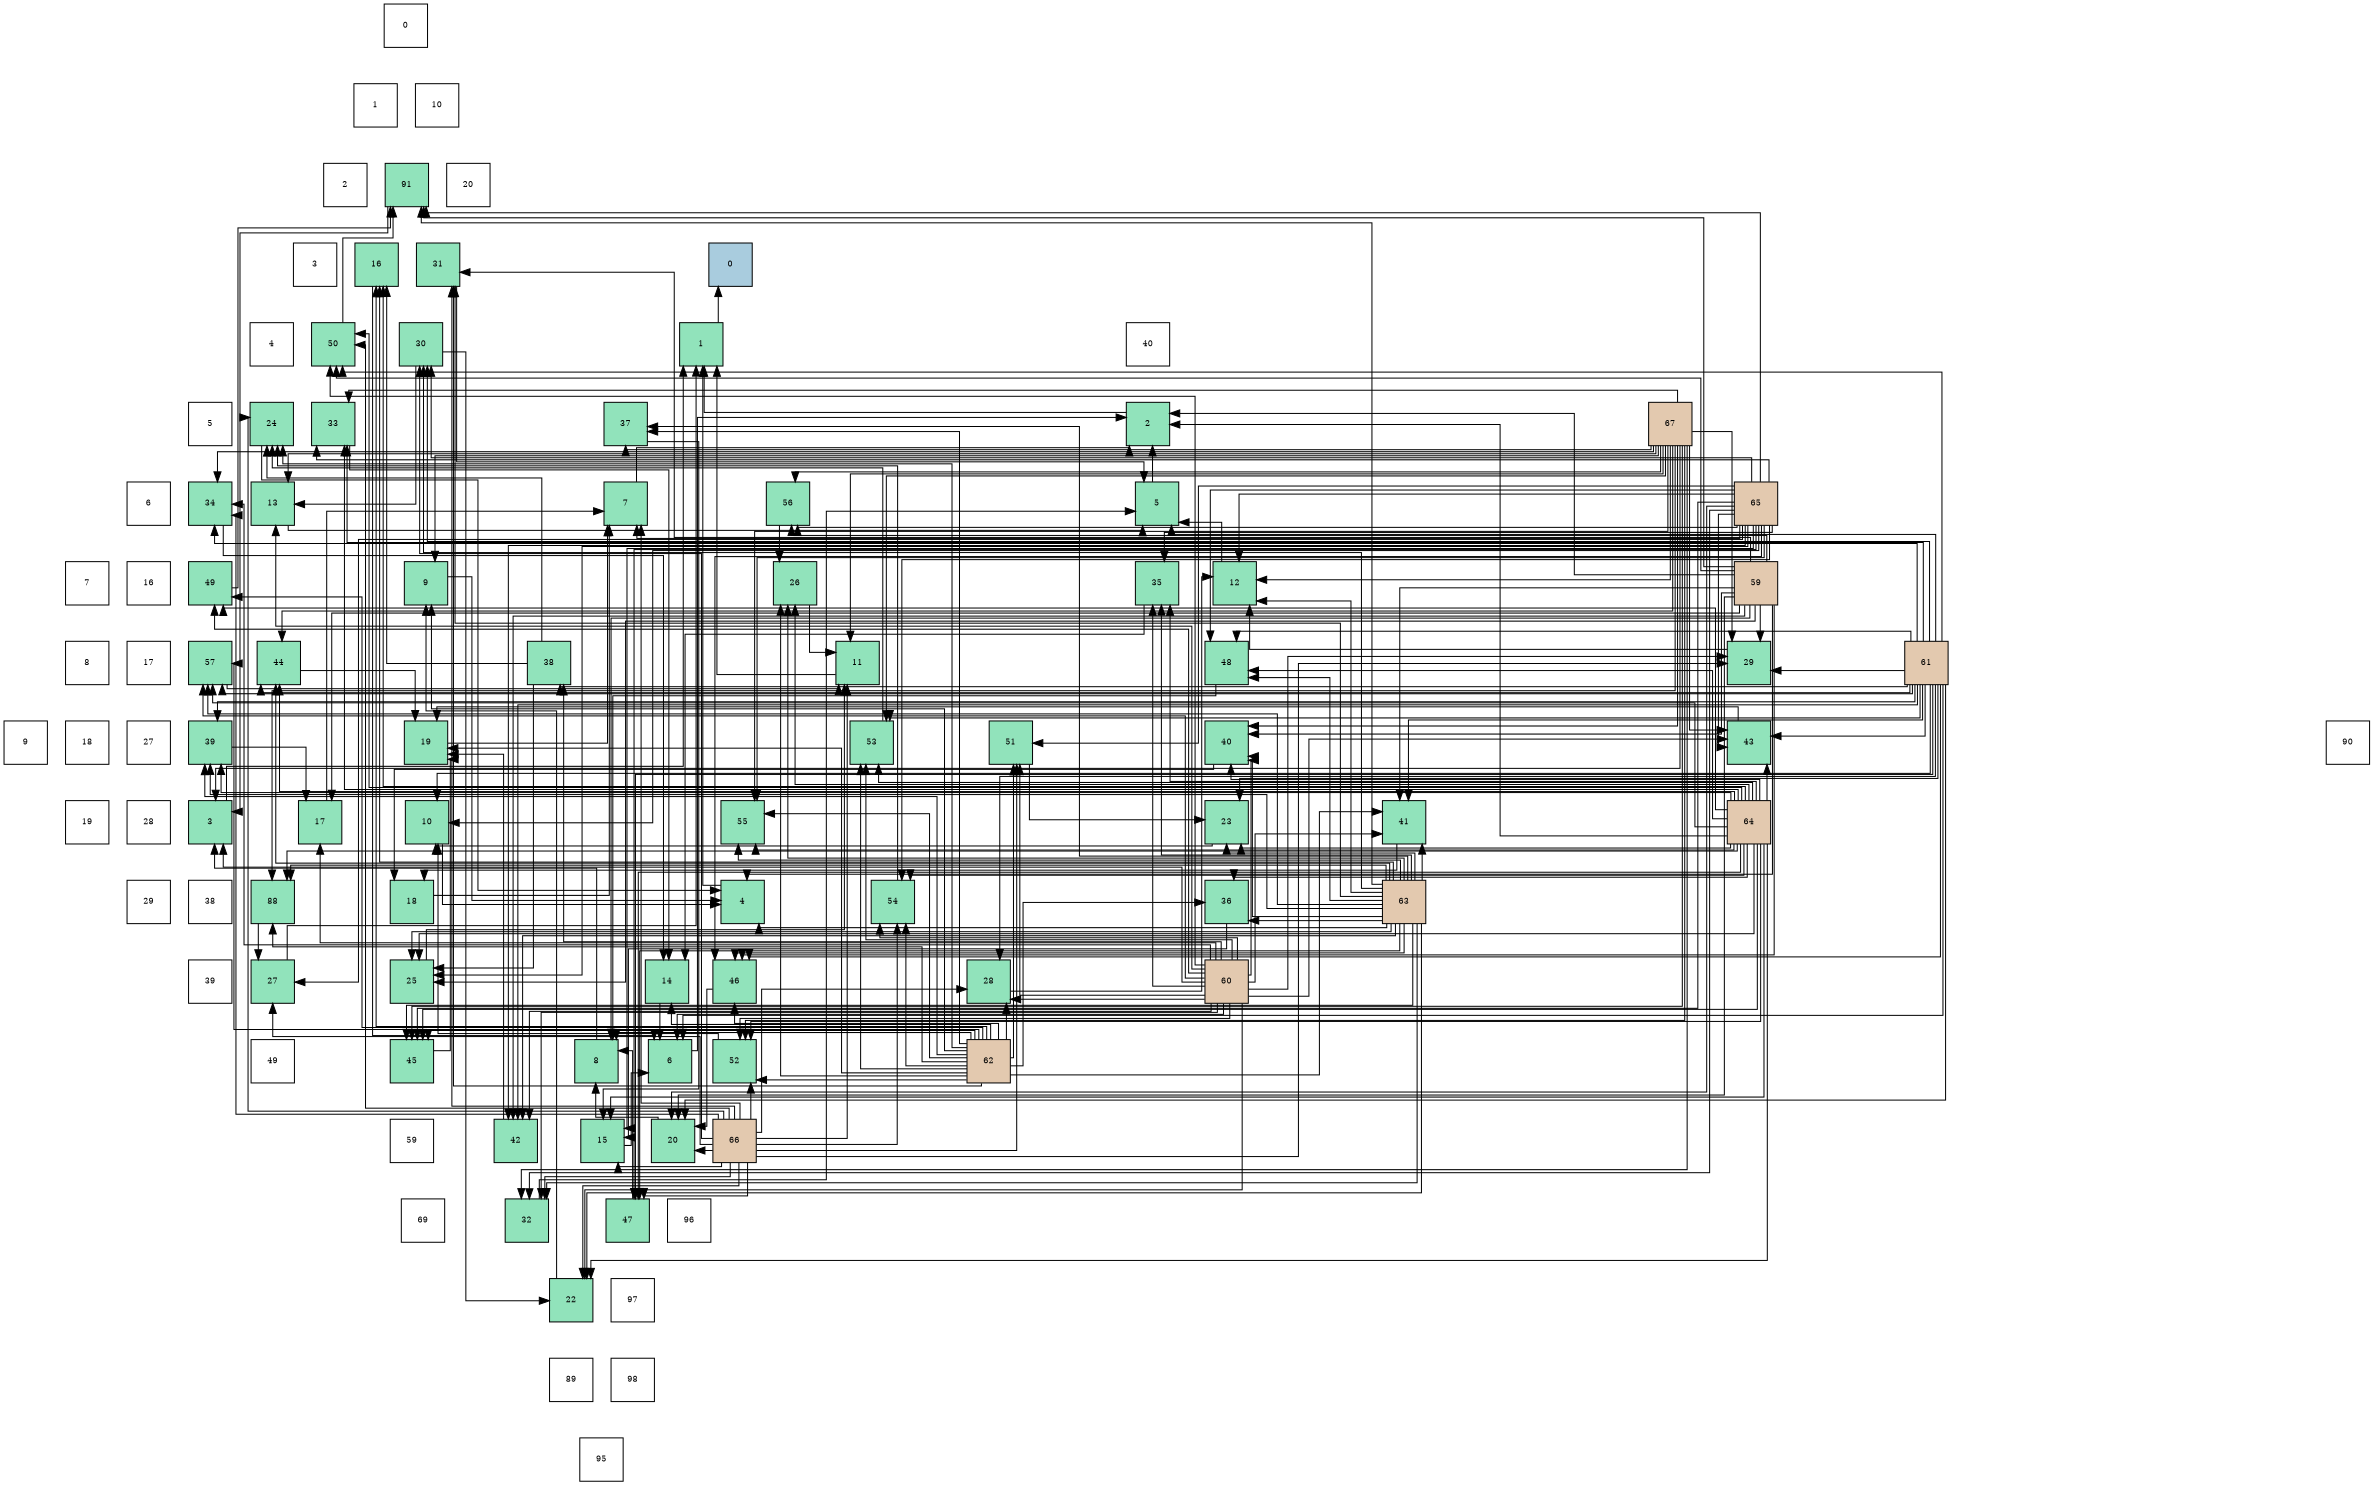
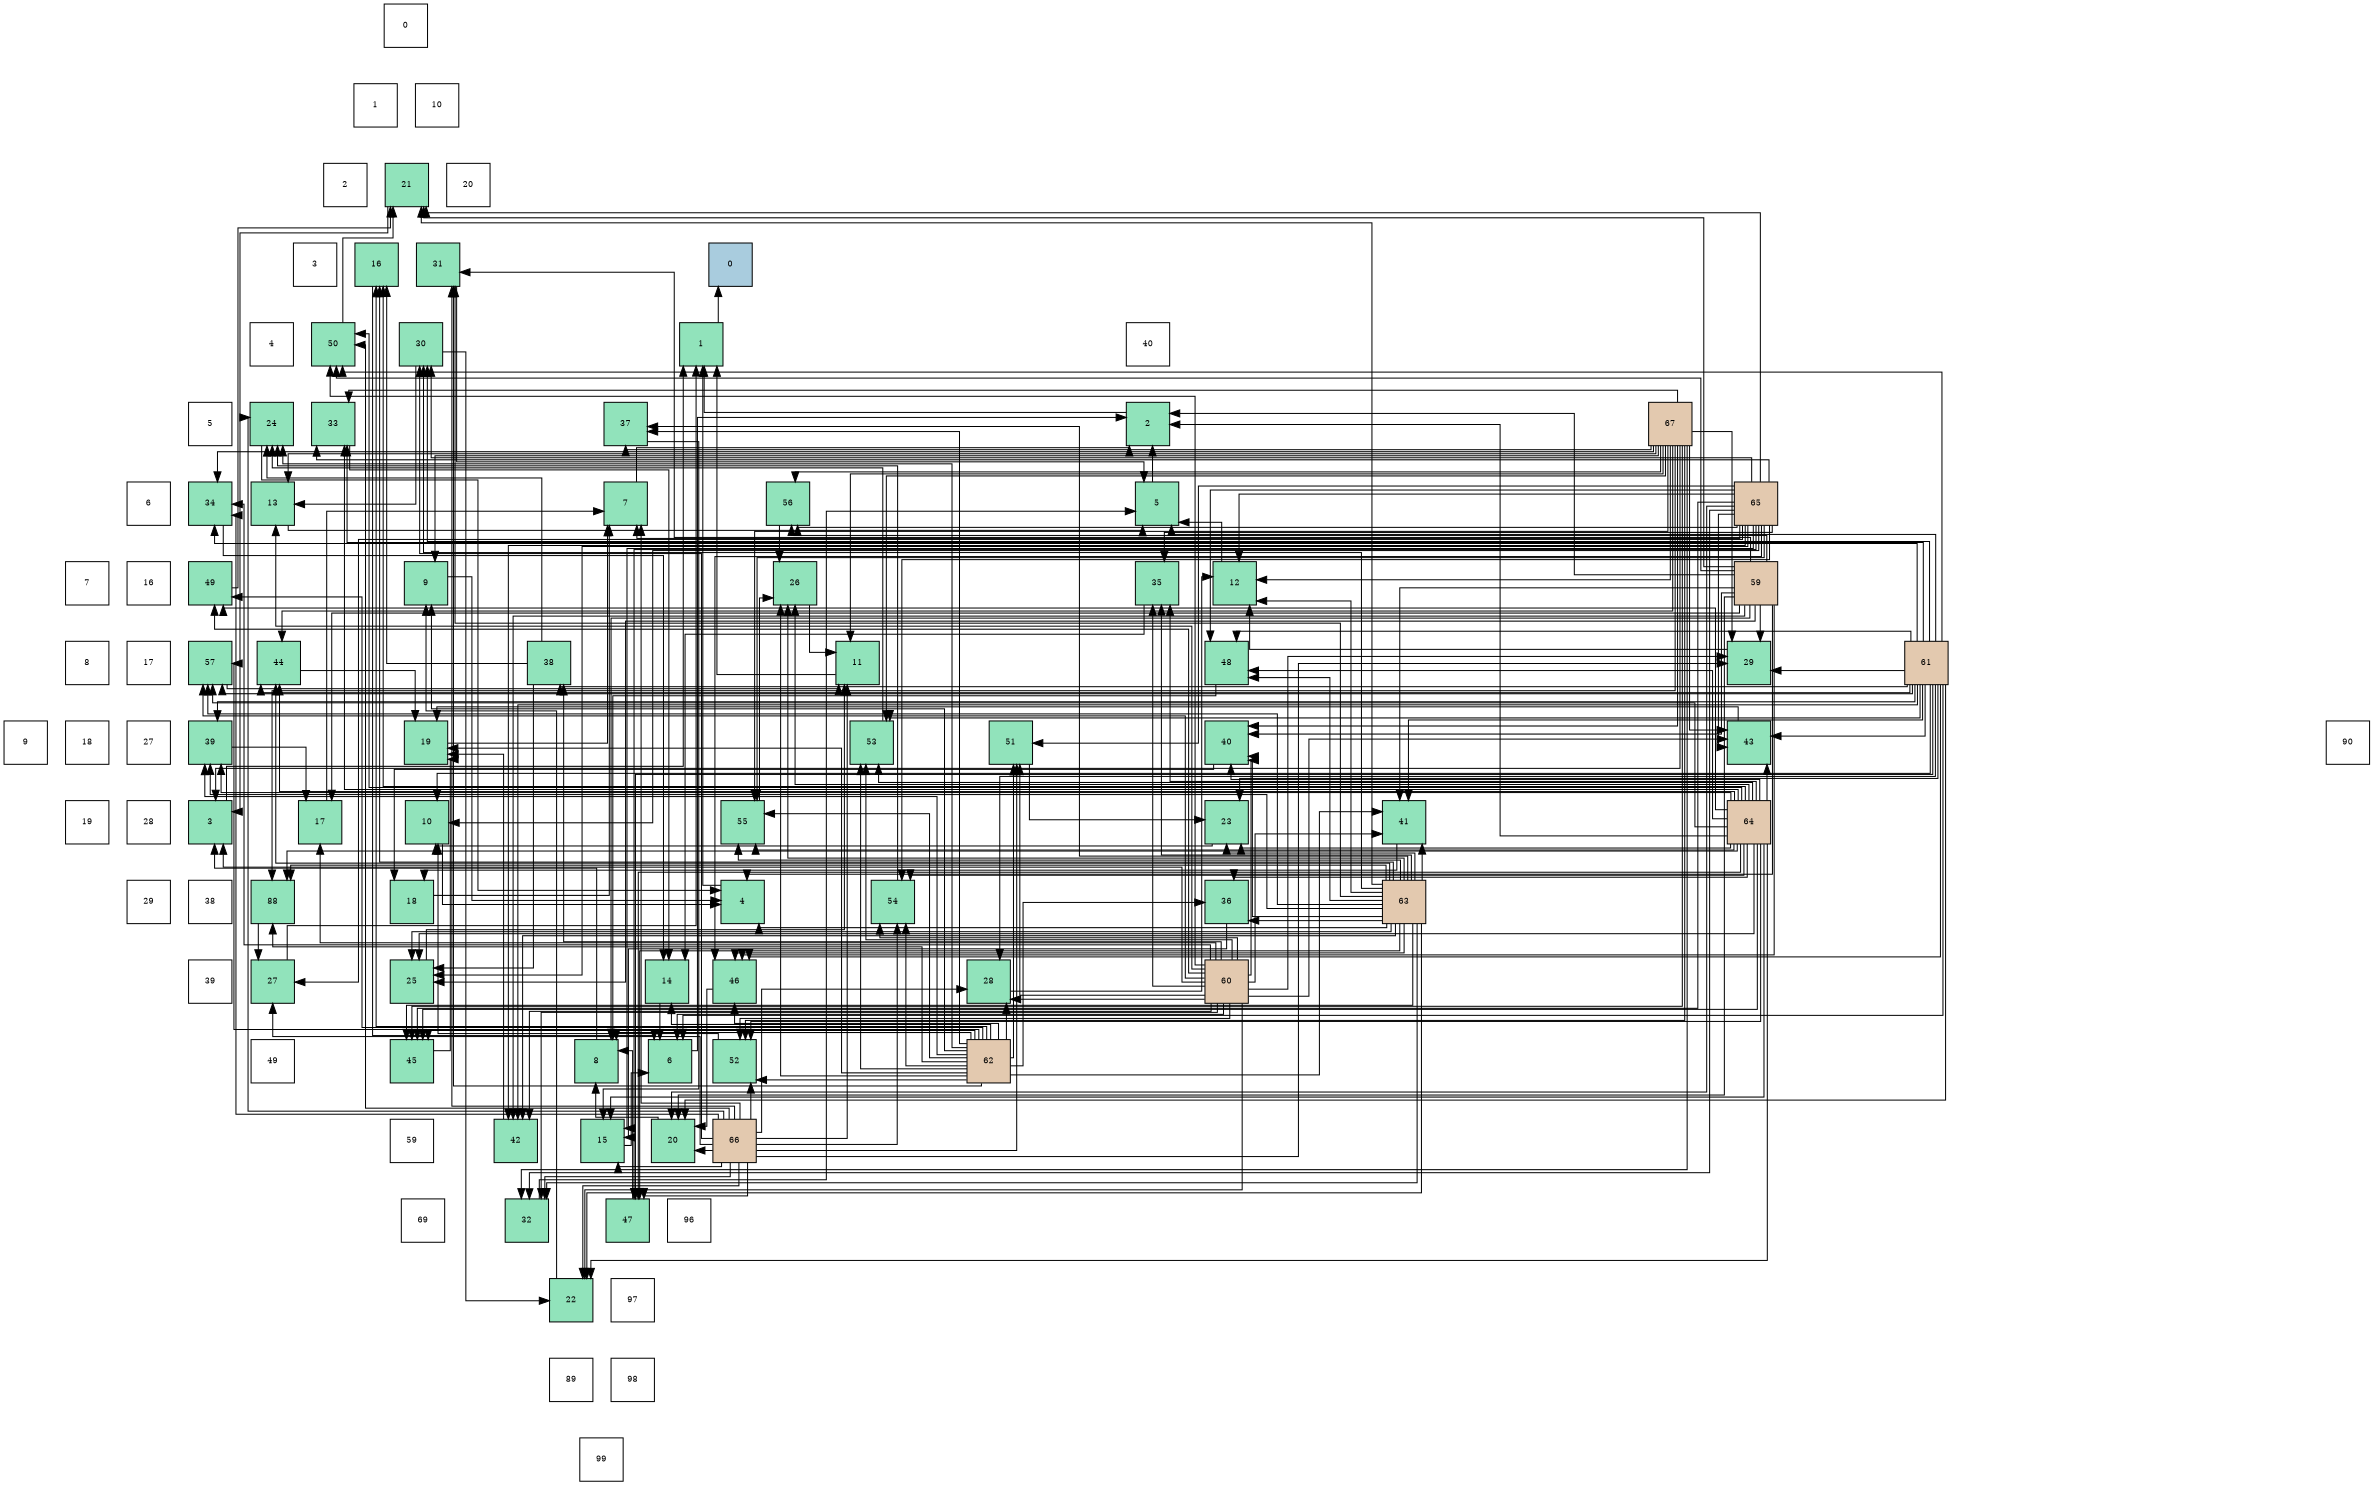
(407, 185) -> (407, 185)
none -> (759, 697)
(601, 1460) -> (601, 1460)
